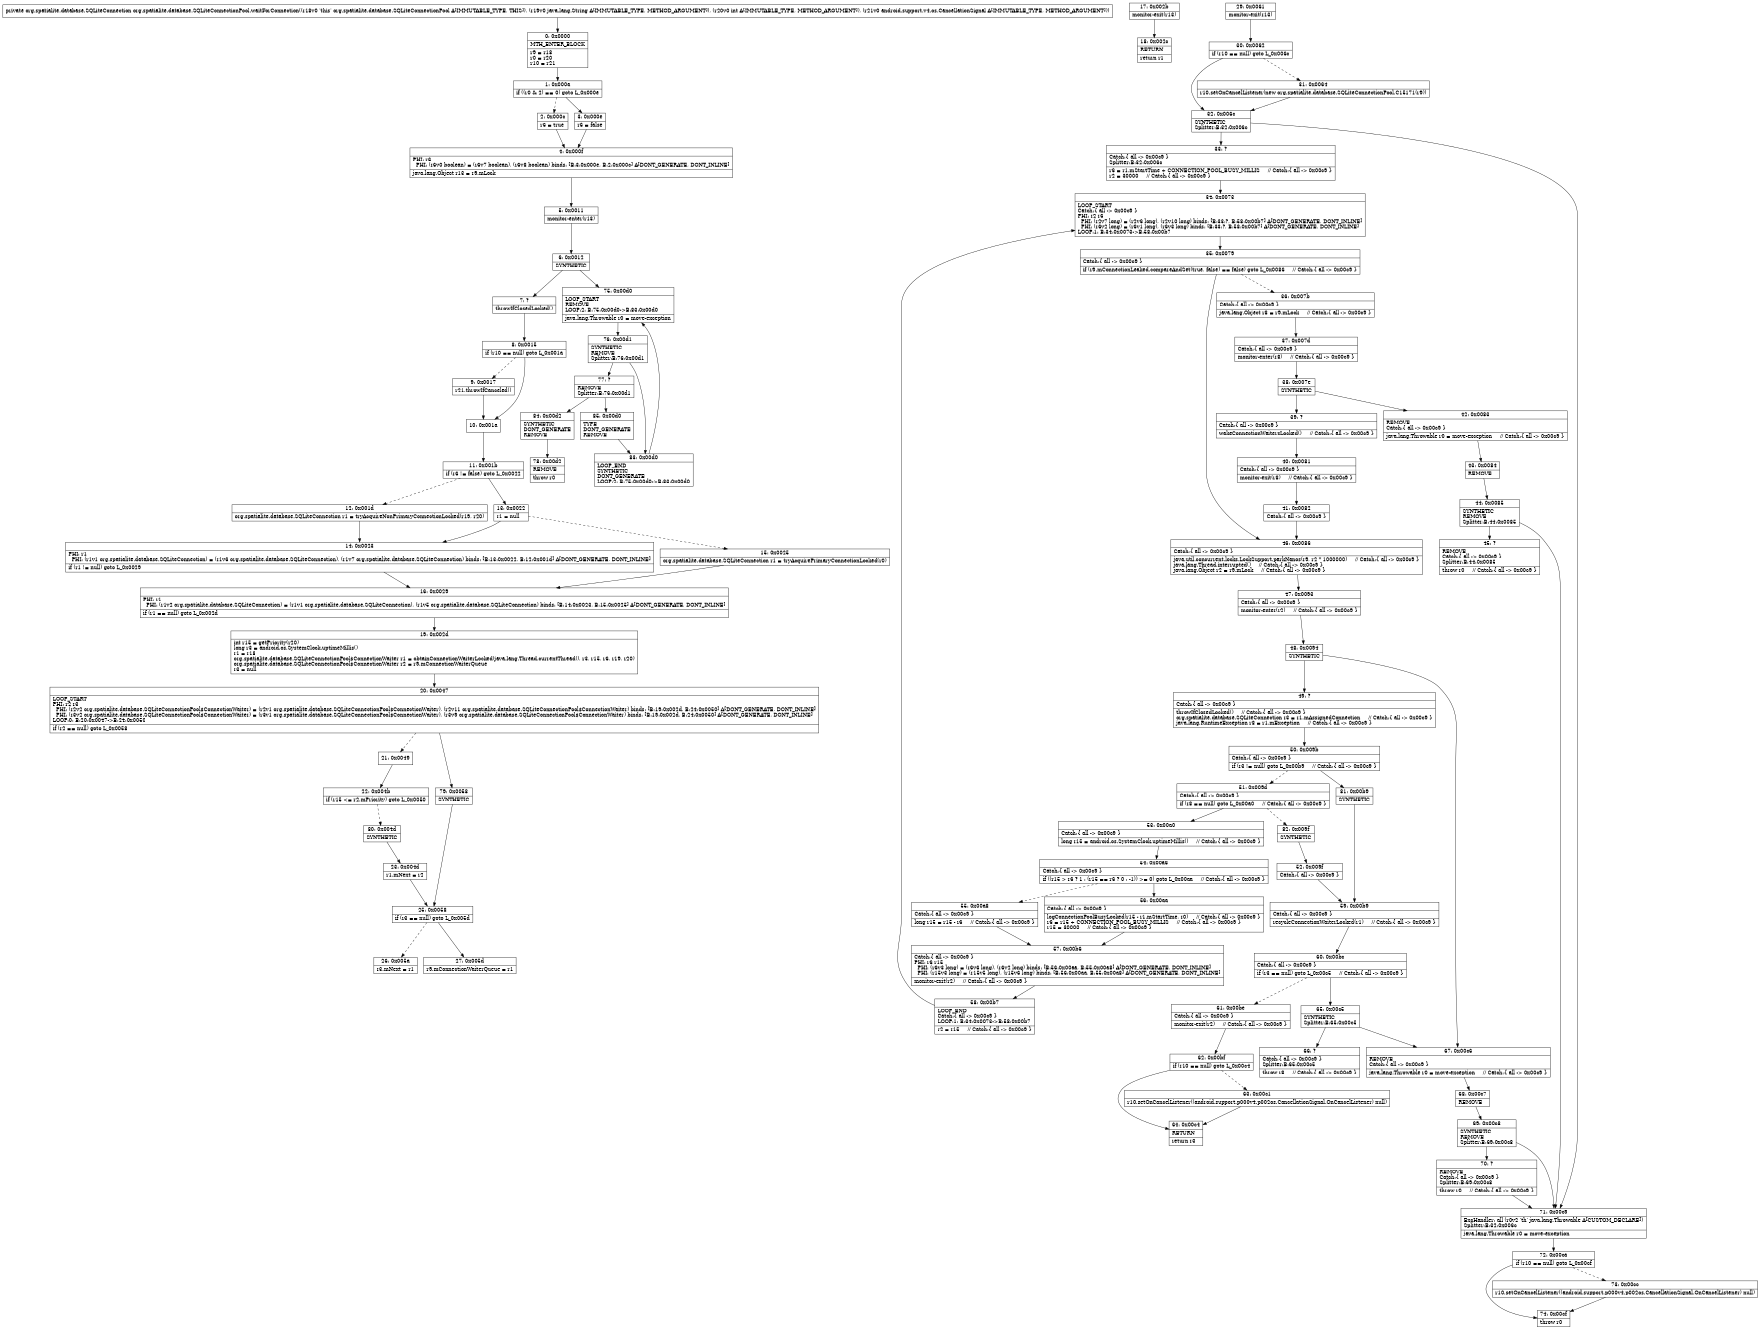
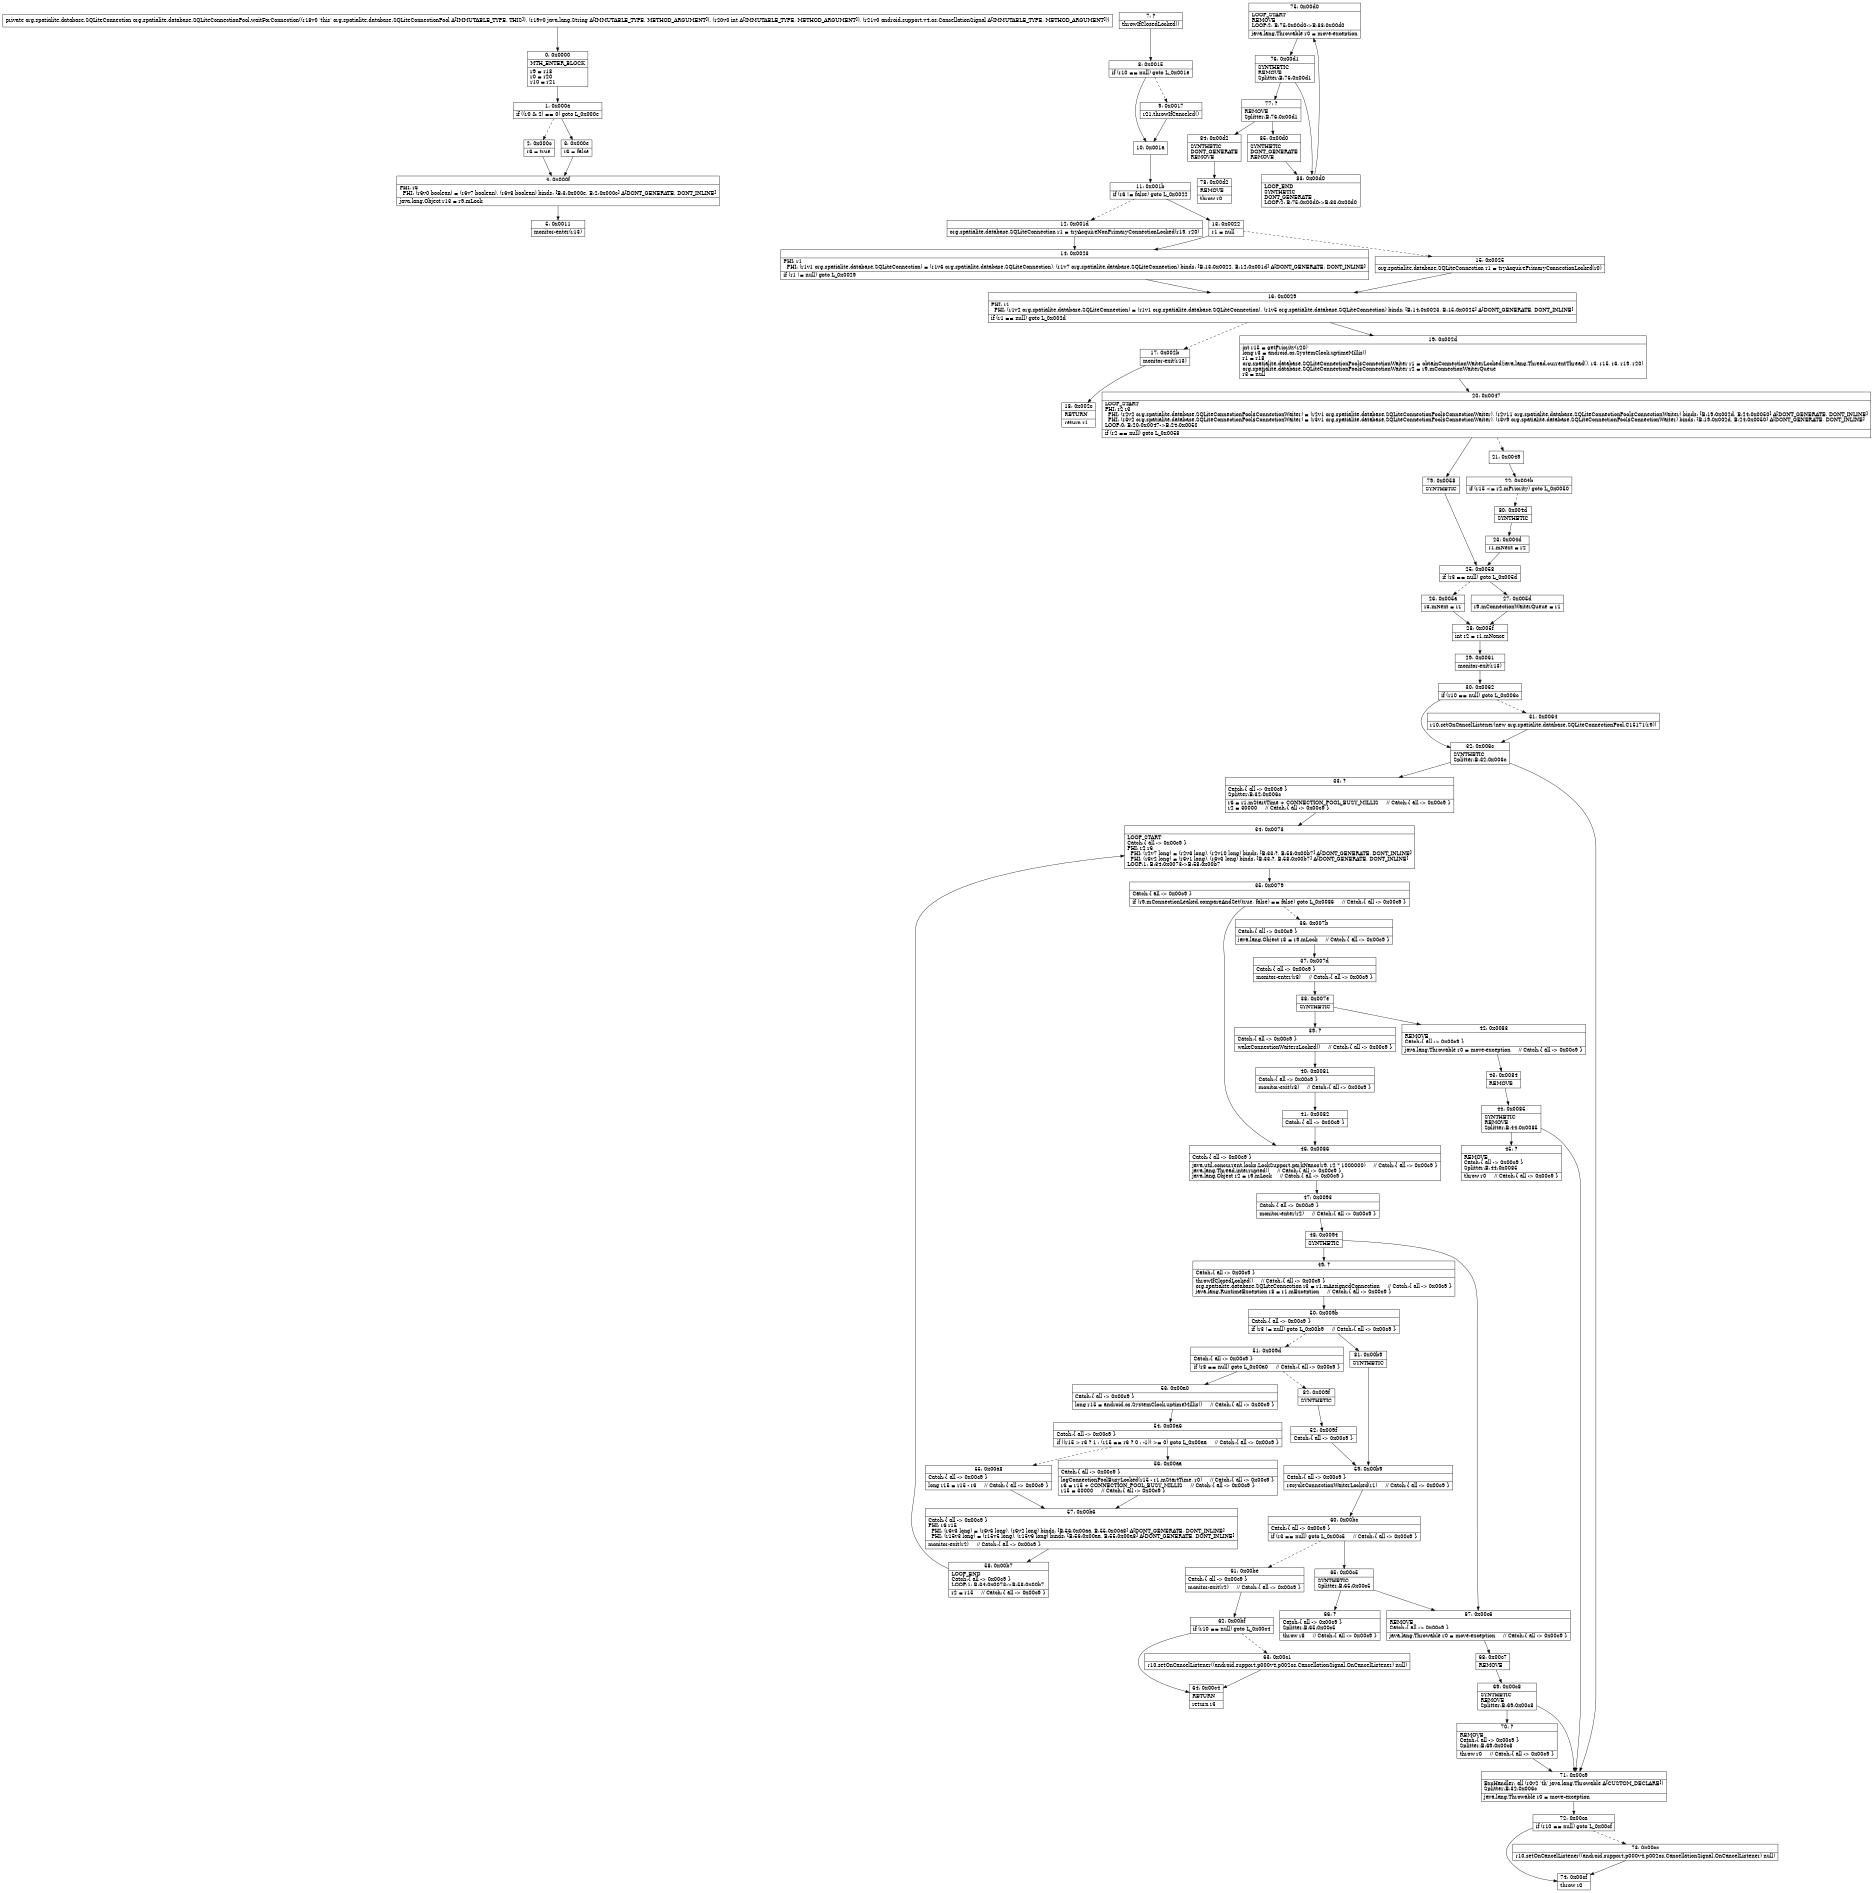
(571, 262) -> none
none -> (1217, 335)
(590, 424) -> (1266, 147)
none -> (1480, 633)
